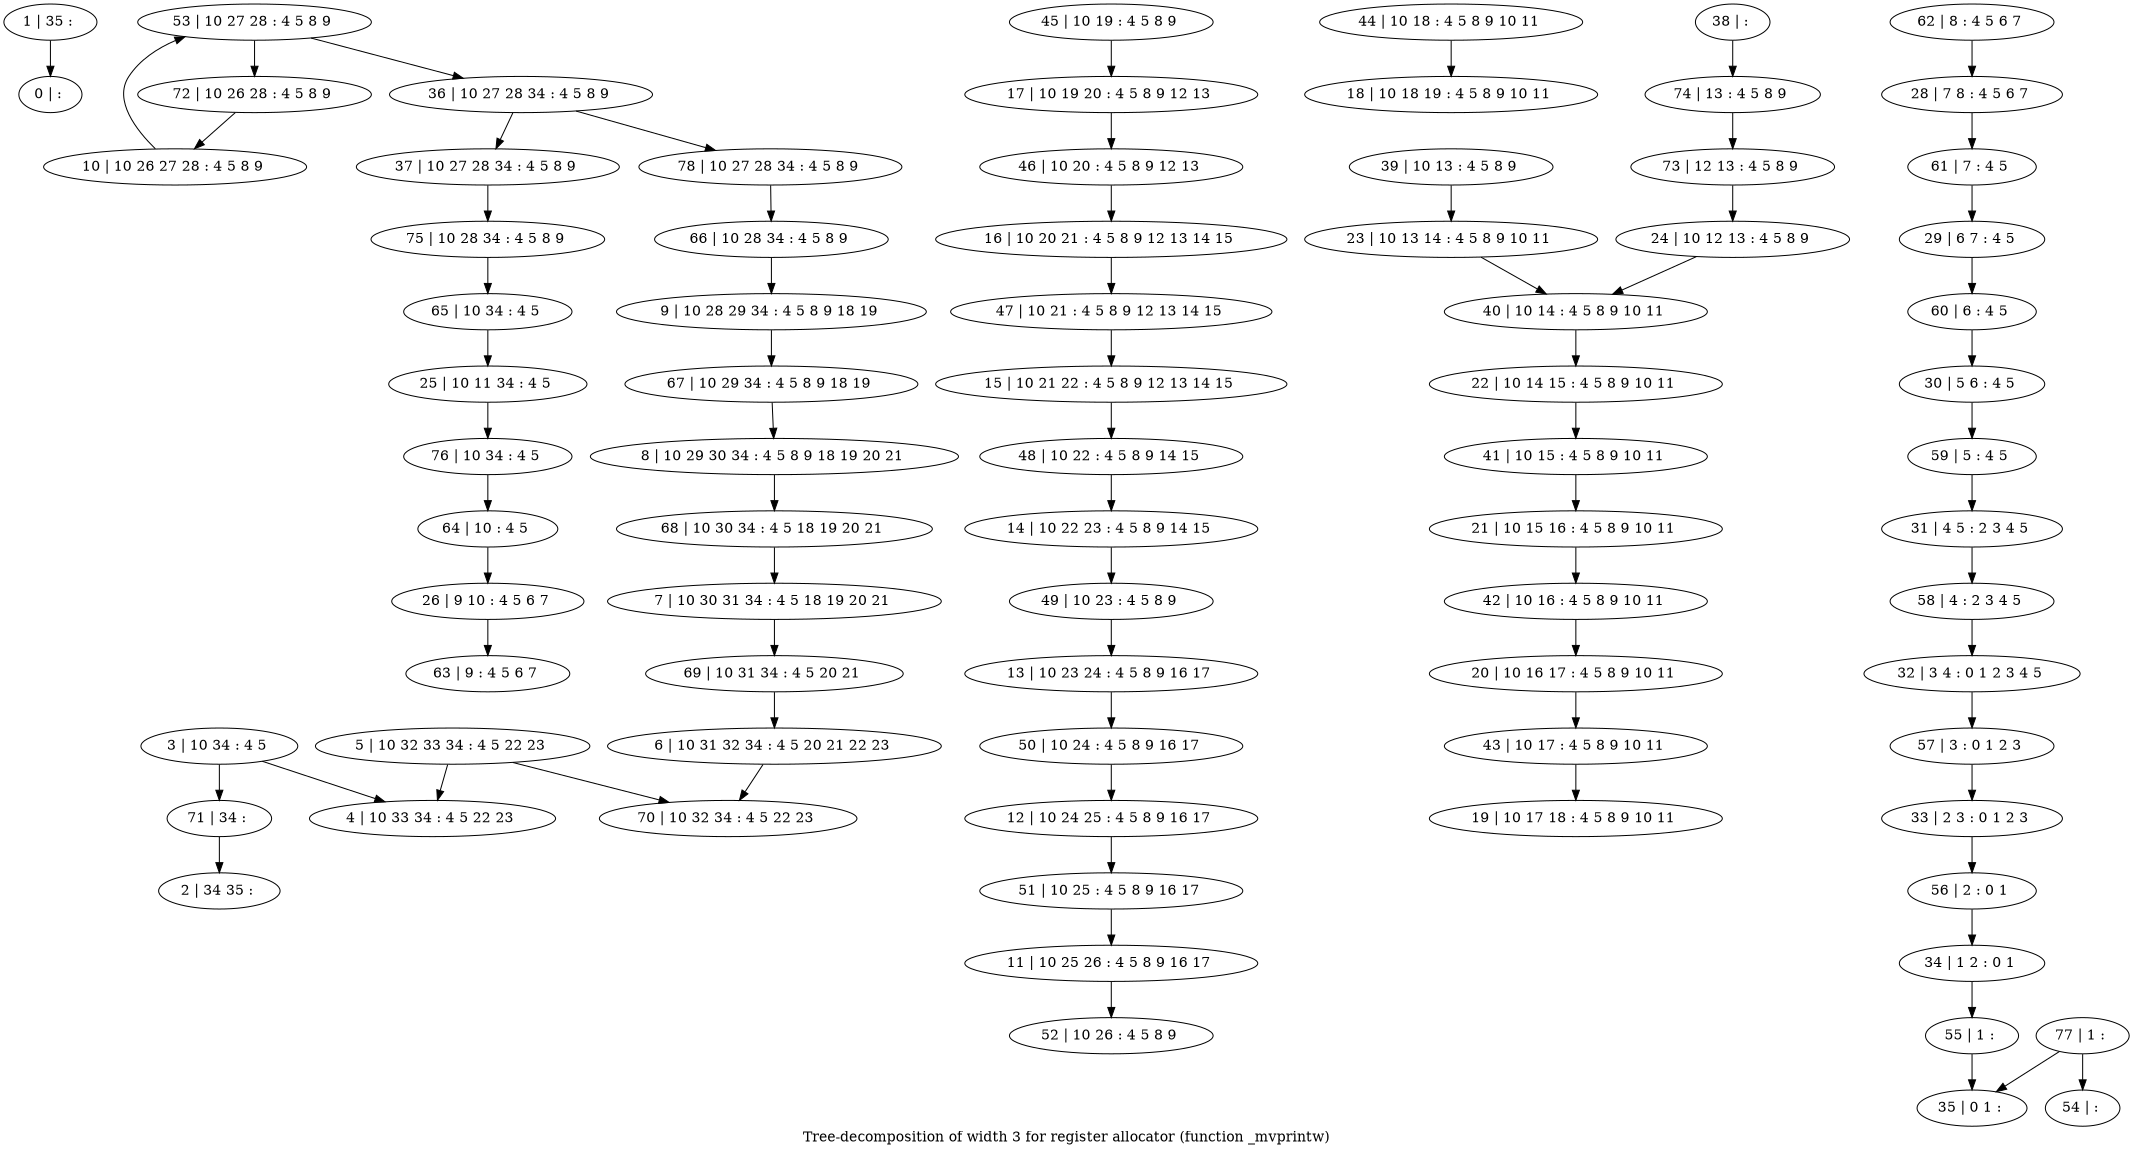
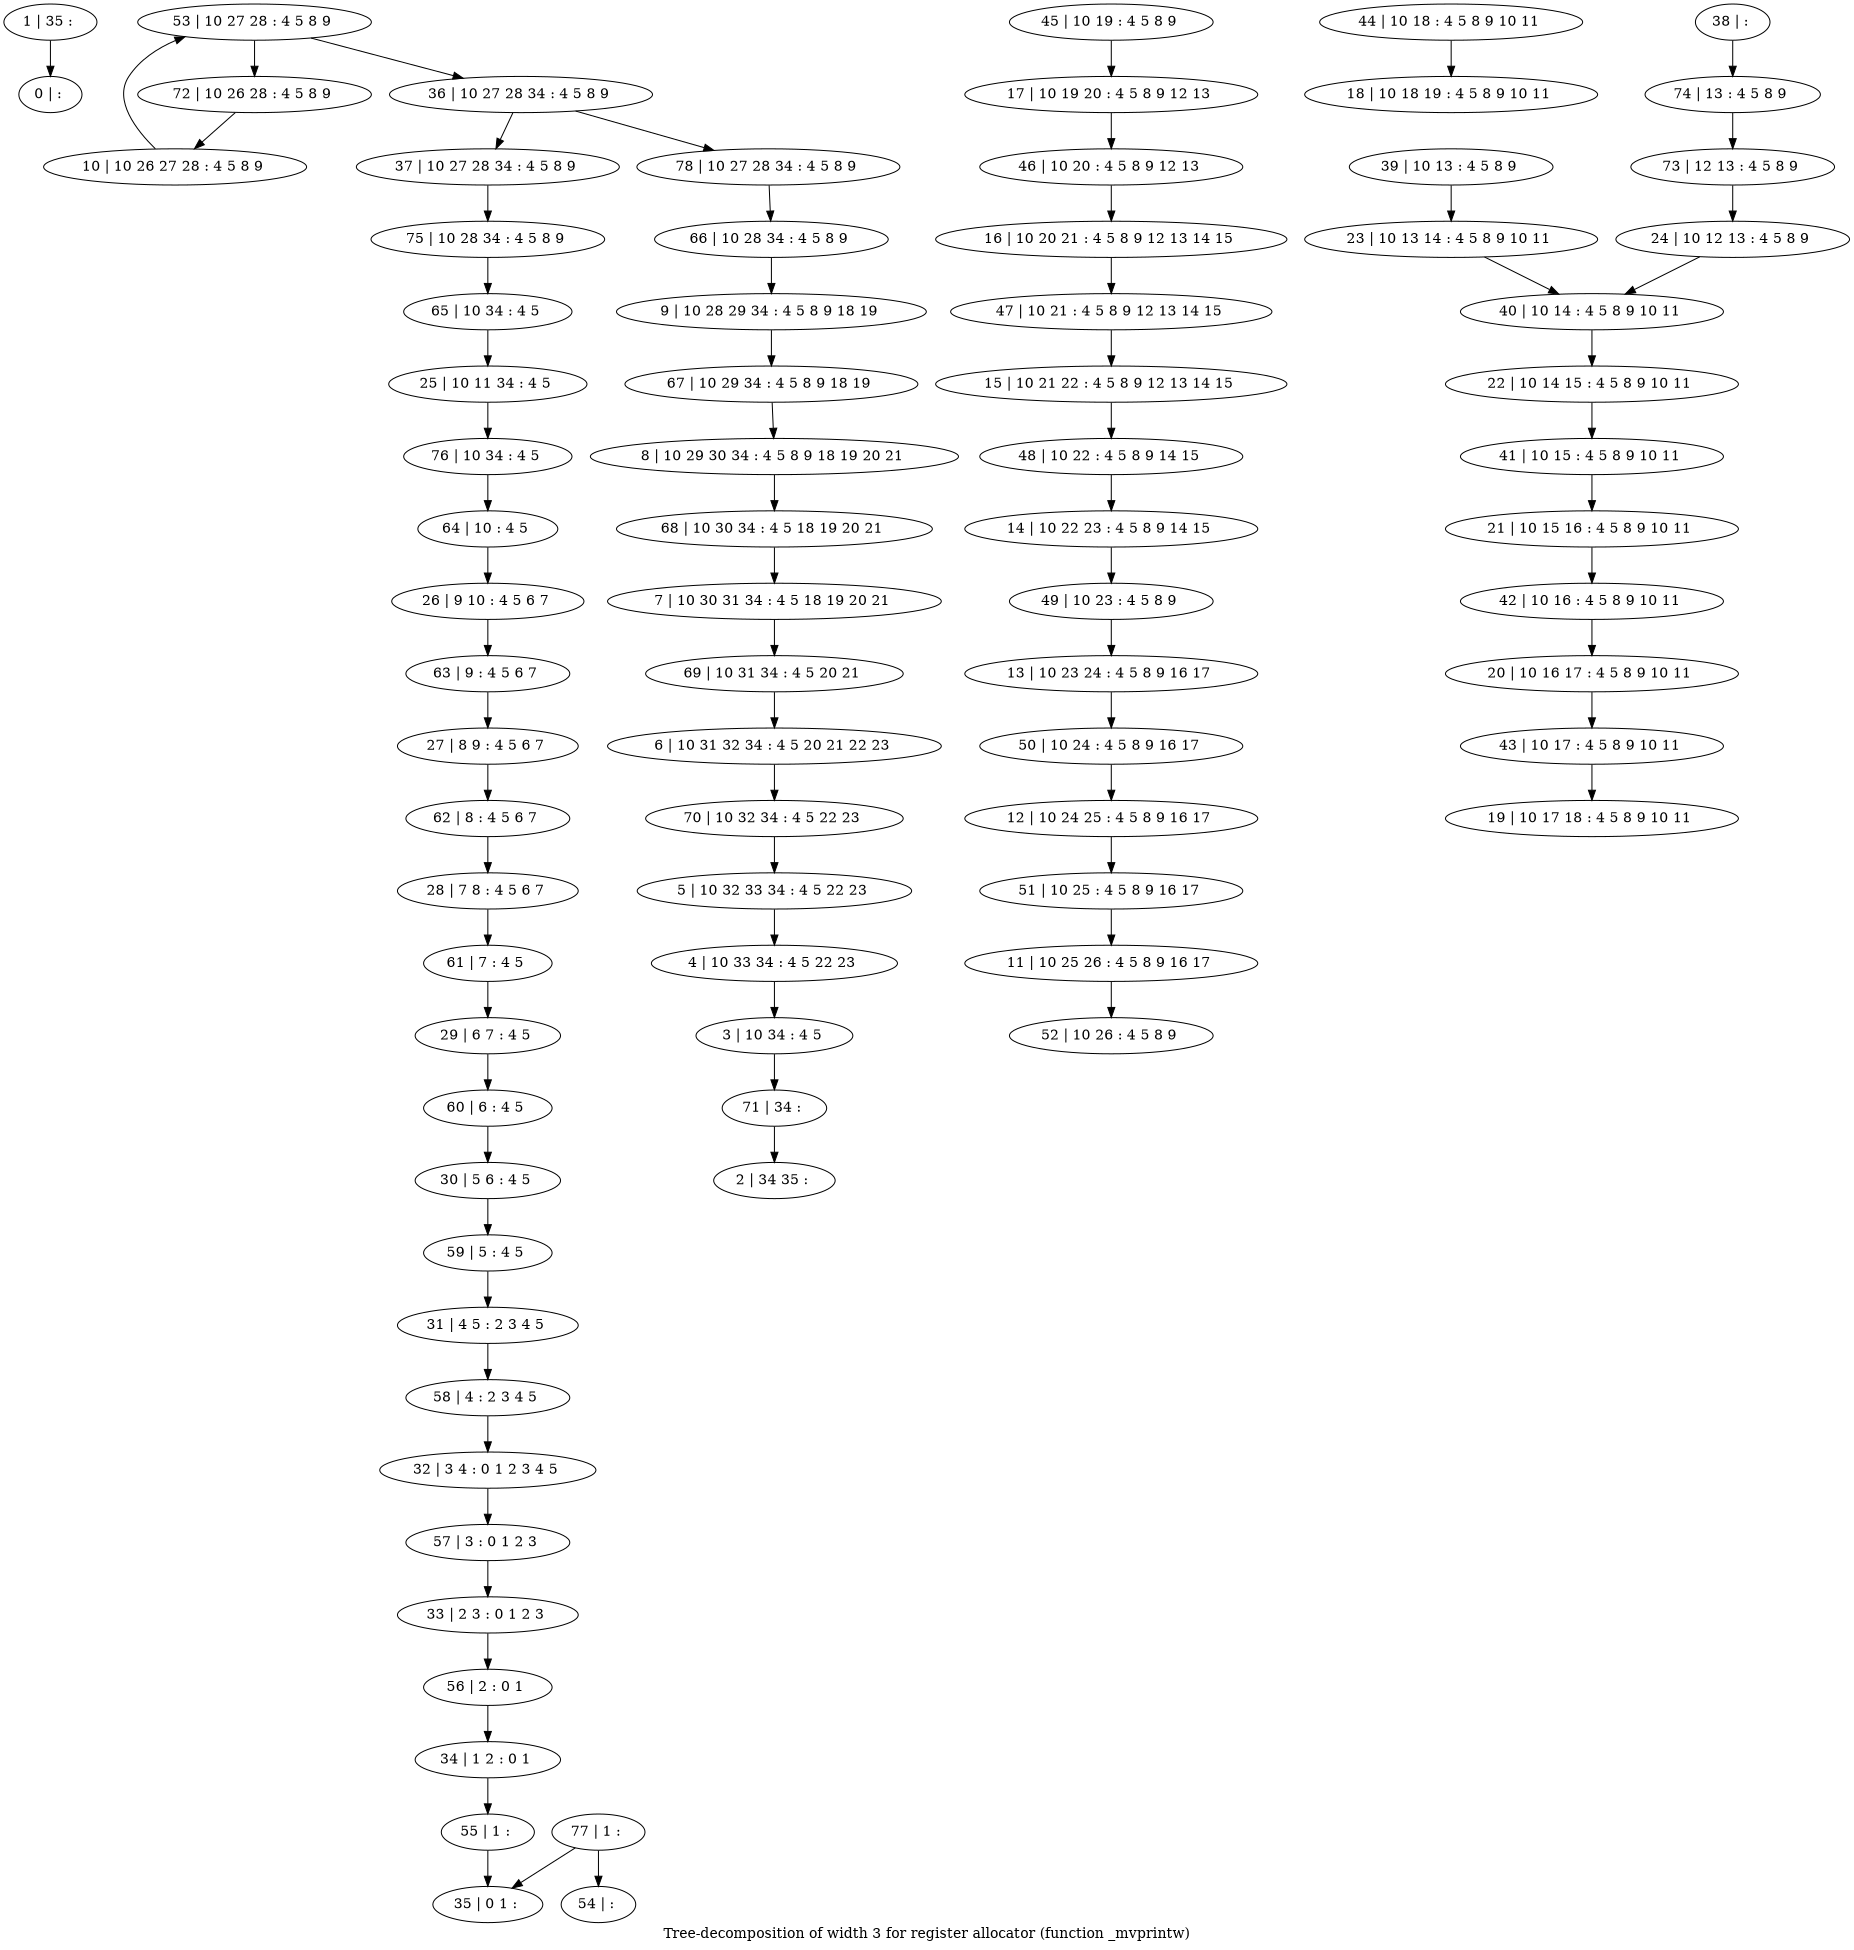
none -> (488, 746)
(319, 780) -> (774, 995)
(586, 781) -> (774, 850)
